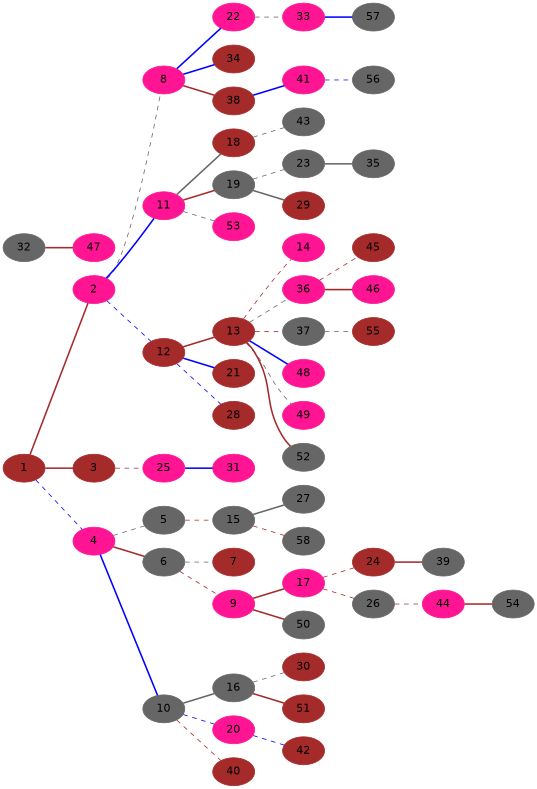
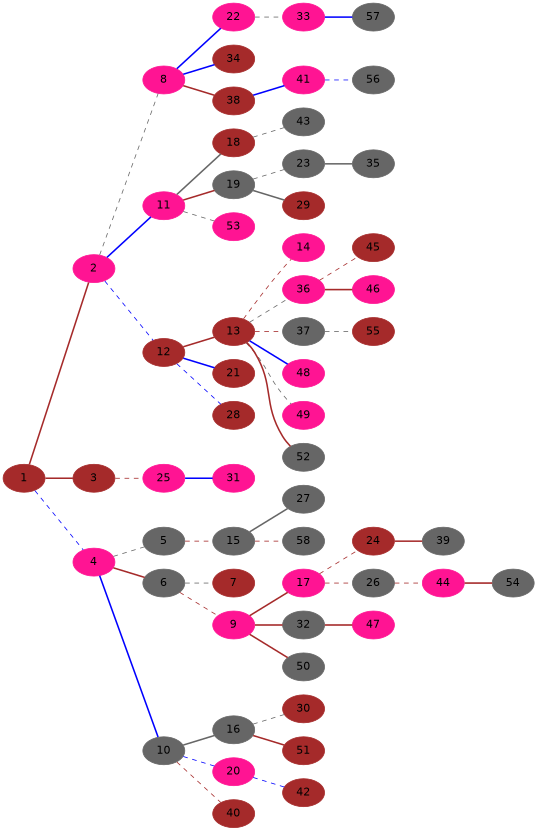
none -> (269, 625)
